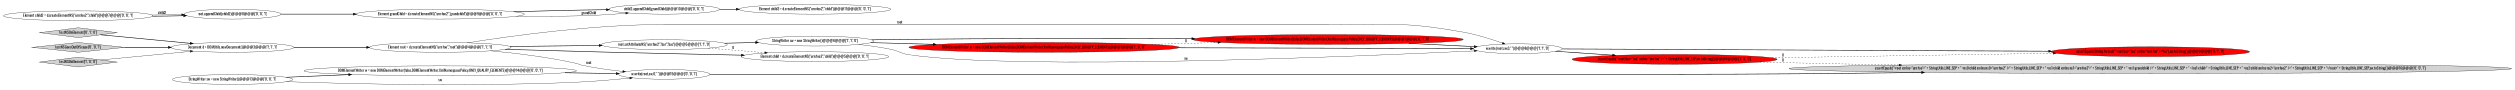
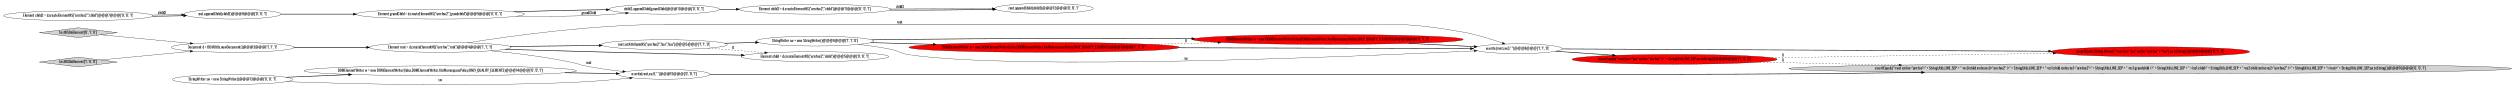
none -> (1044, 8)
(145, 39) -> (145, 39)
(78, 47) -> none
